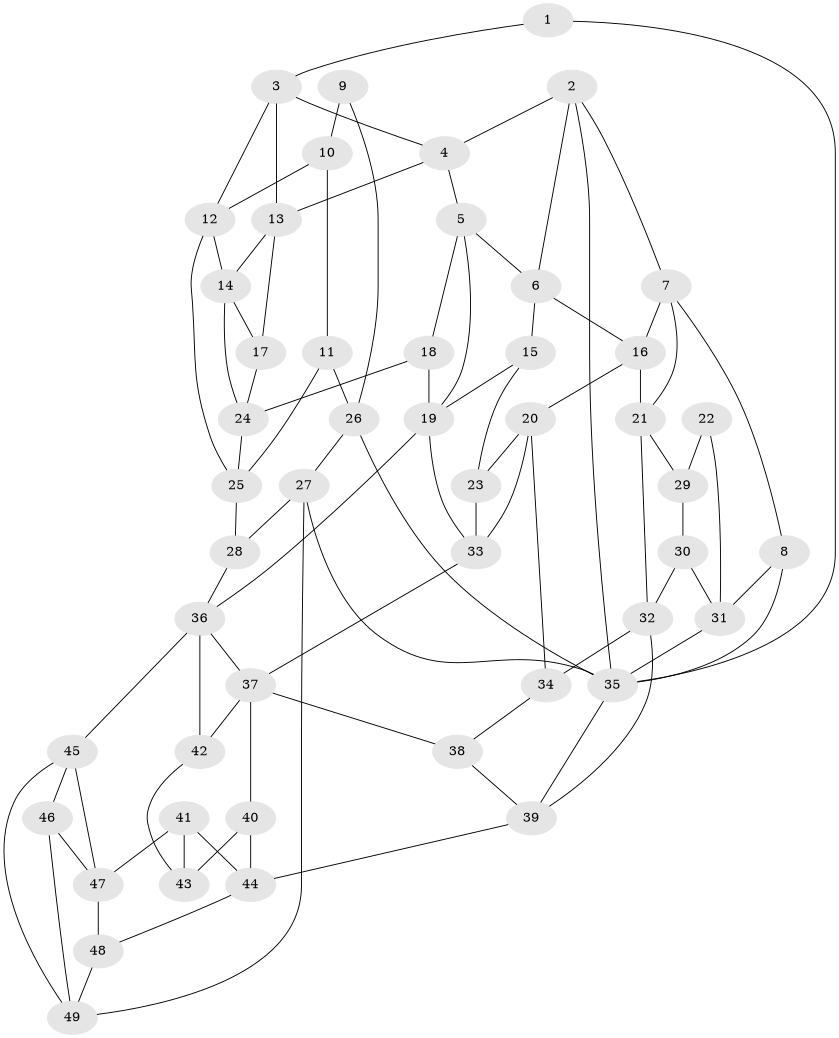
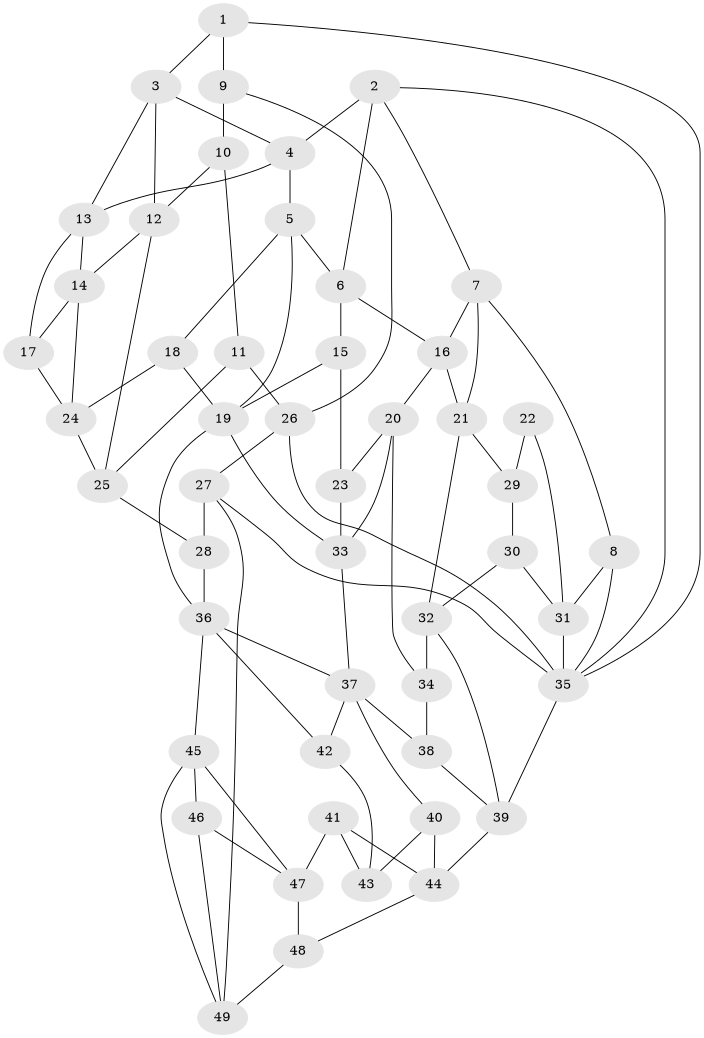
none -> (224, 54)
